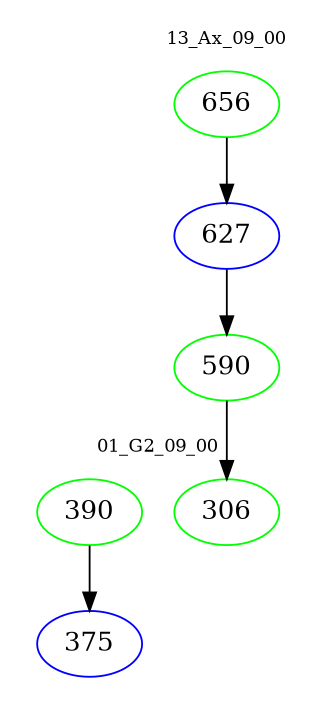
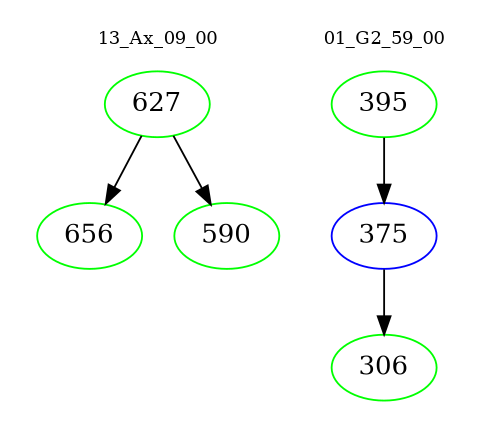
(227, 161) -> (128, 162)
(227, 236) -> (157, 104)
(227, 441) -> (384, 293)
(158, 447) -> (385, 39)
(90, 512) -> (384, 104)
